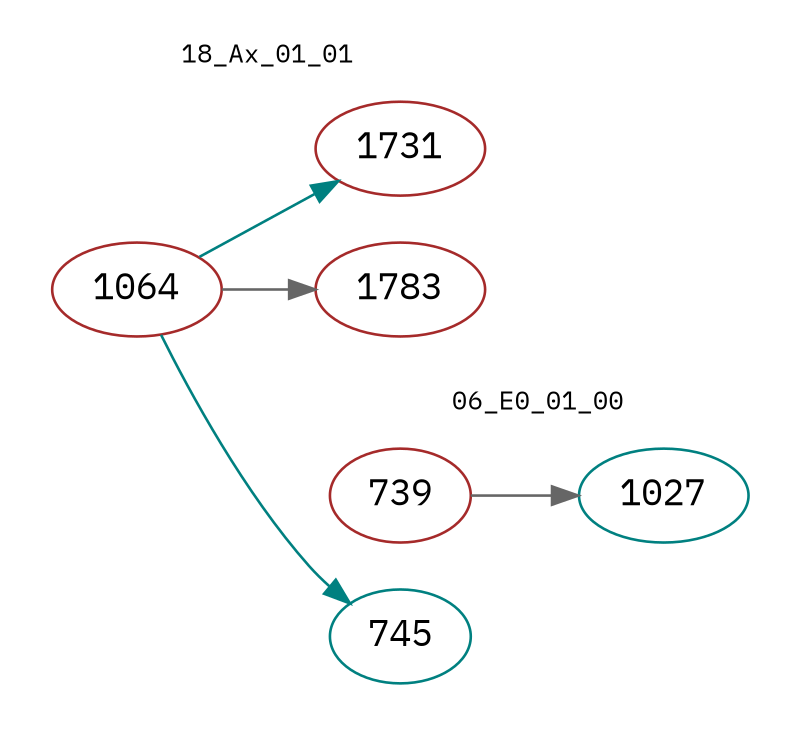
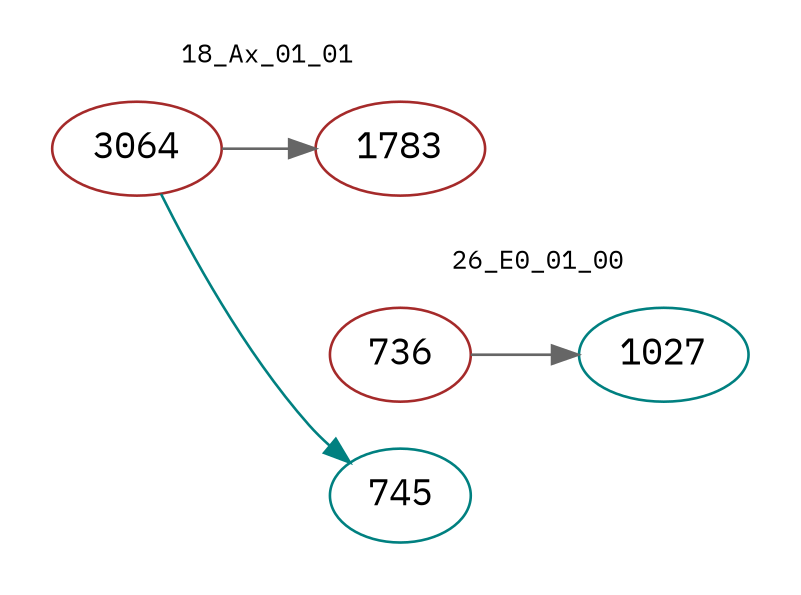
(400, 149) -> none
(137, 290) -> (137, 149)
(539, 403) -> (539, 262)
(400, 496) -> (400, 355)
